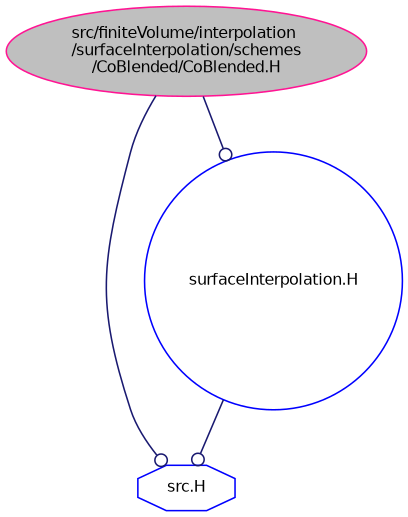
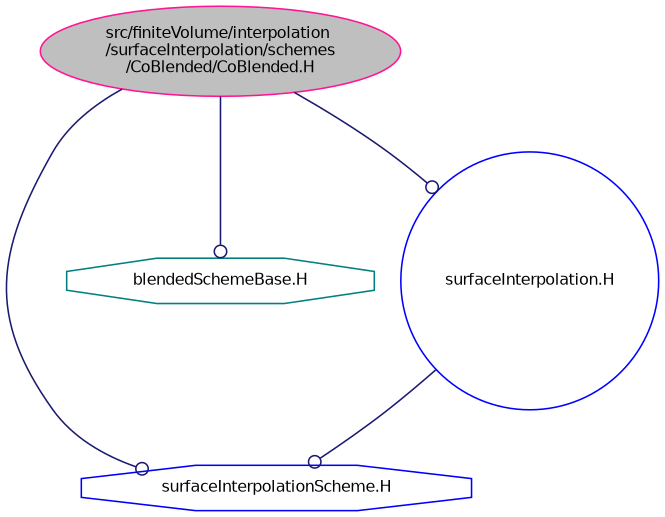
none -> (220, 281)
(186, 488) -> (276, 488)
